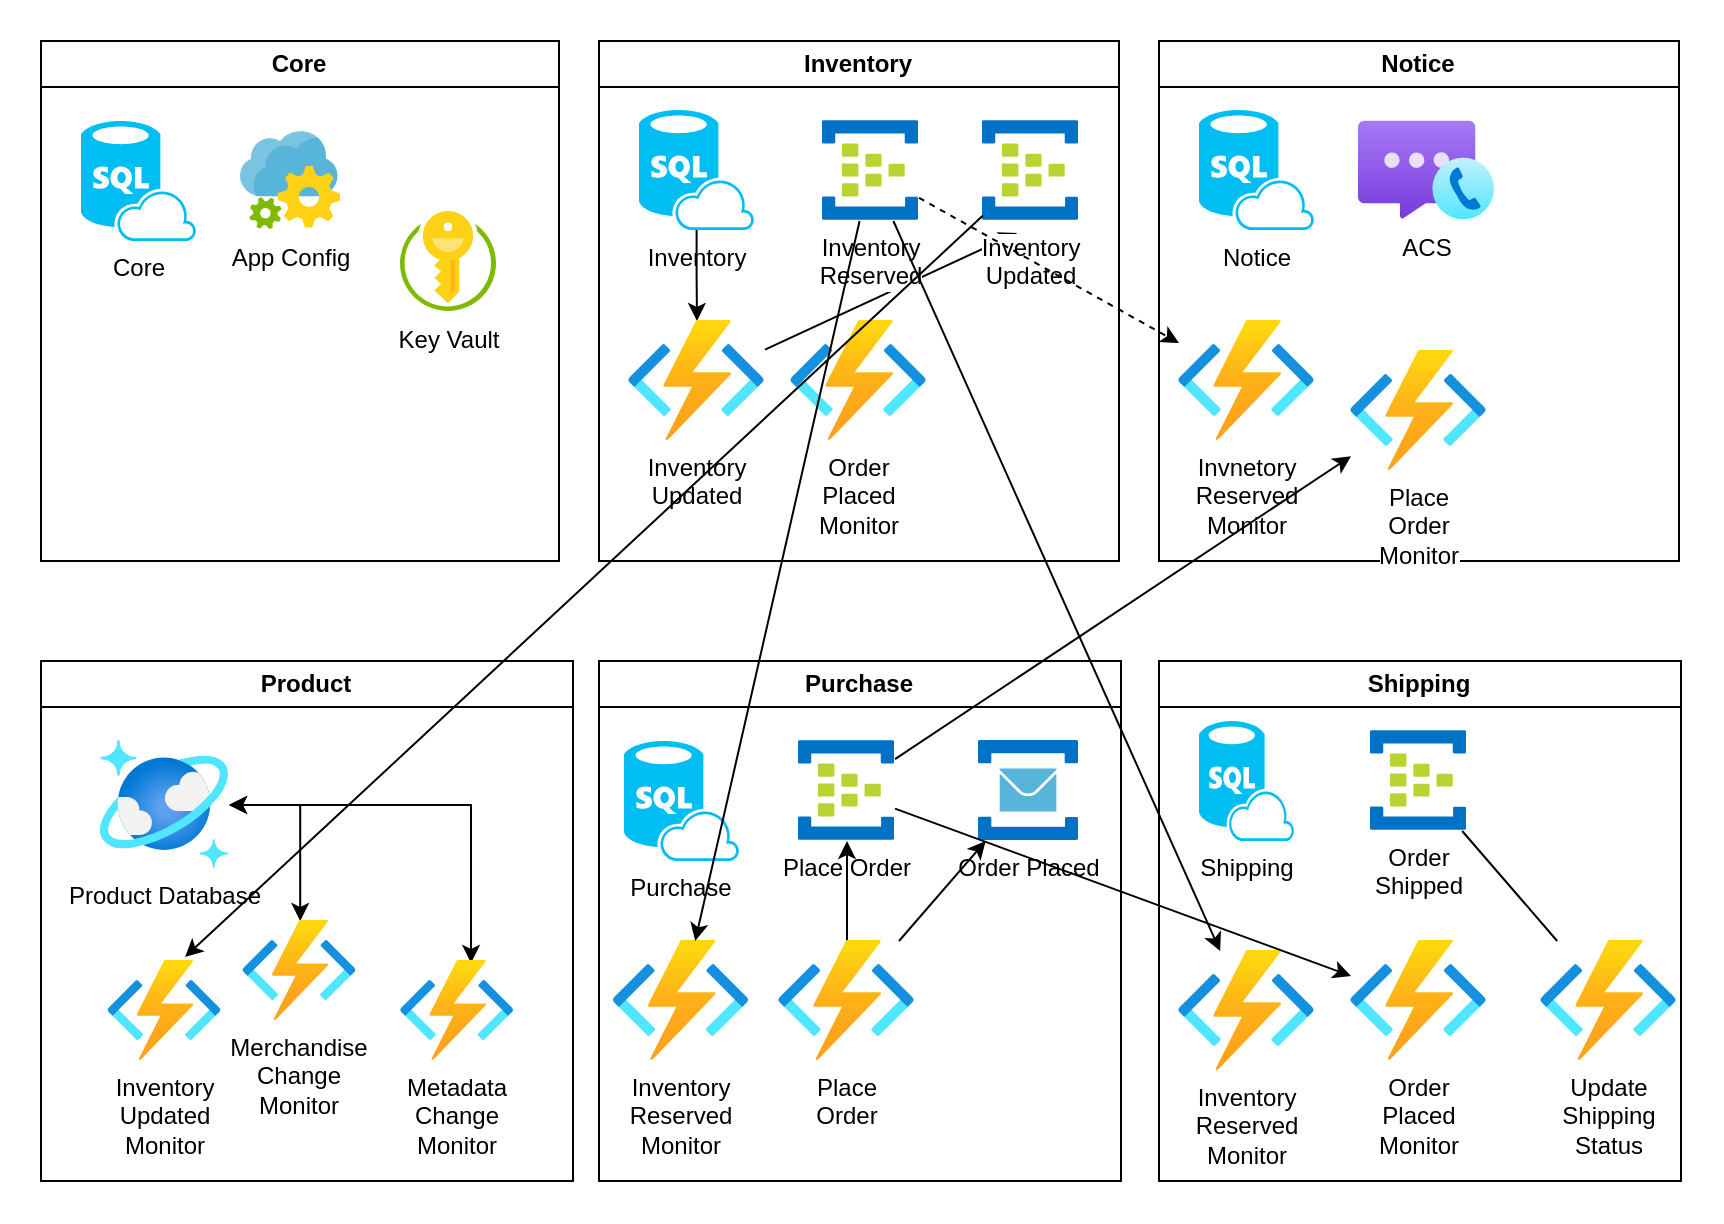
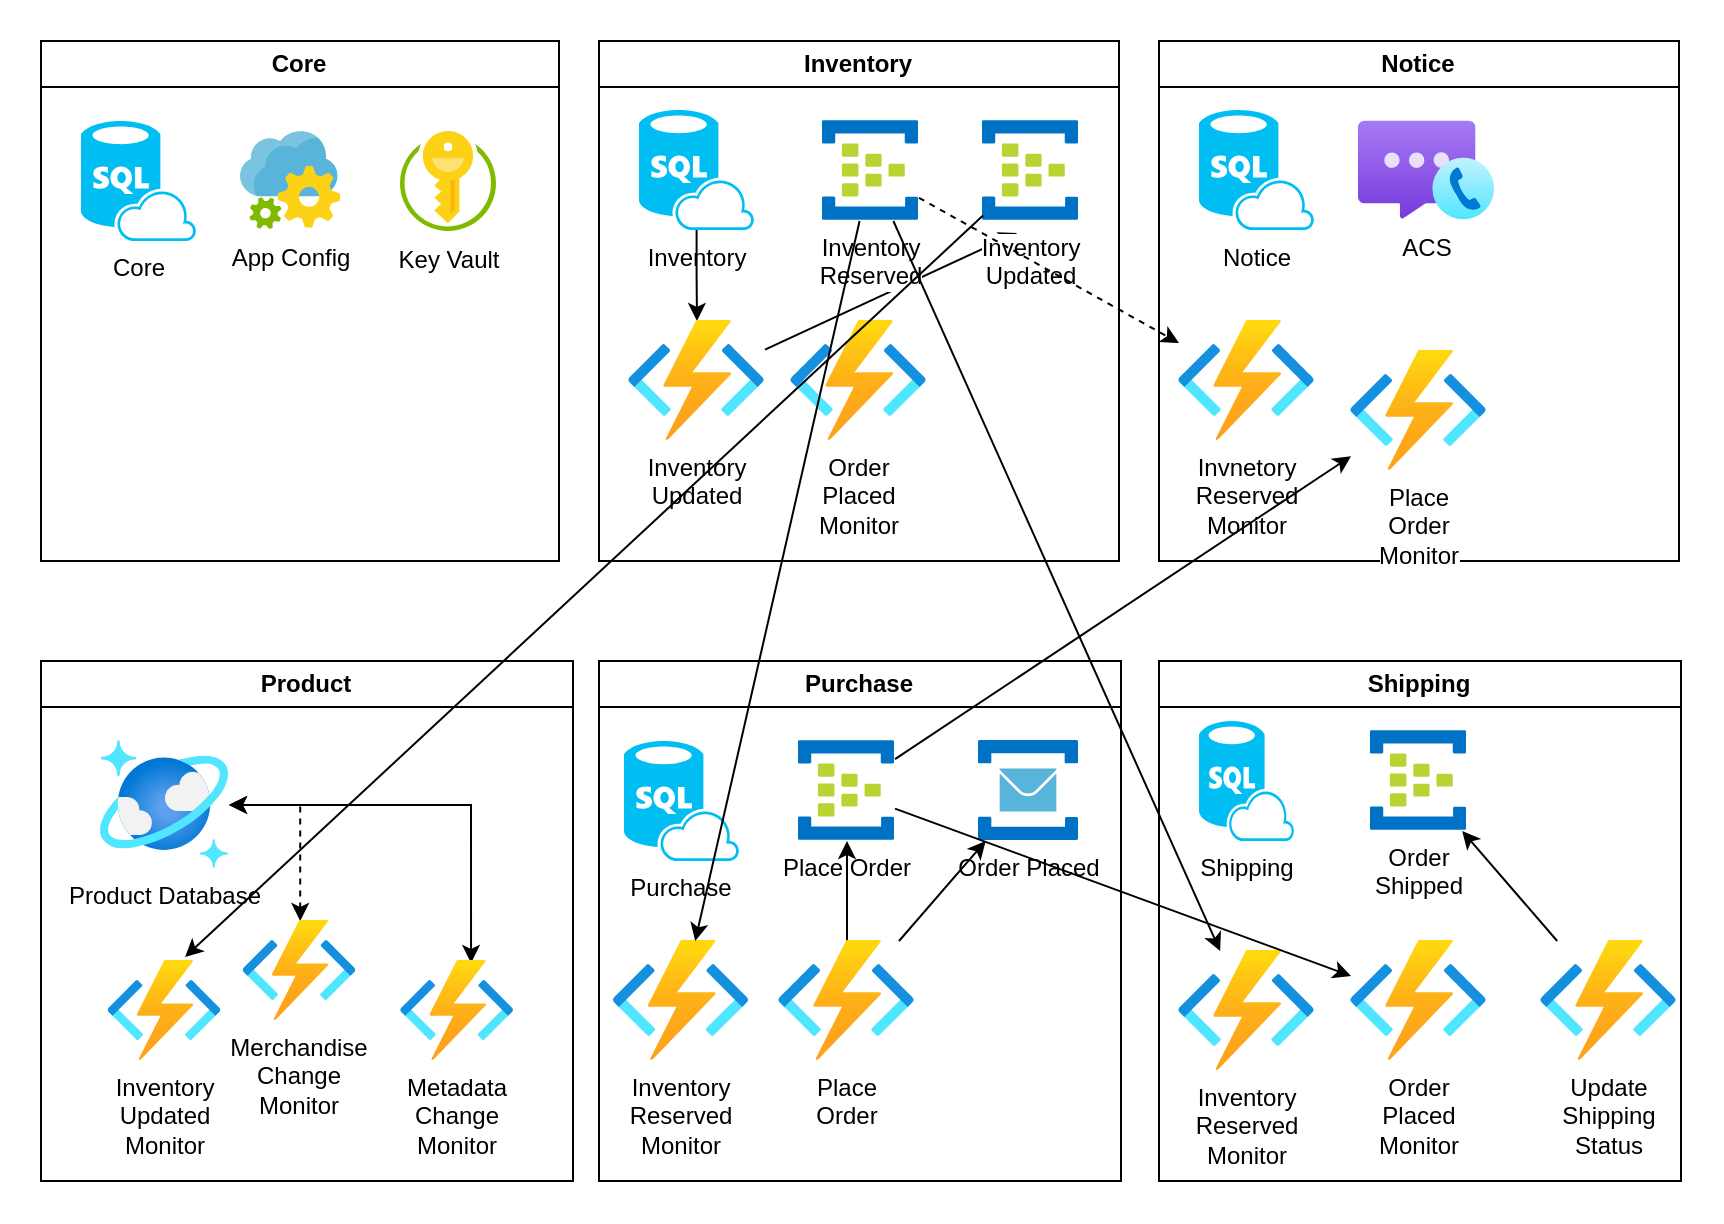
(449, 262) -> (449, 182)
(1467, 837) -> (1472, 842)
(300, 878) -> (300, 878)
